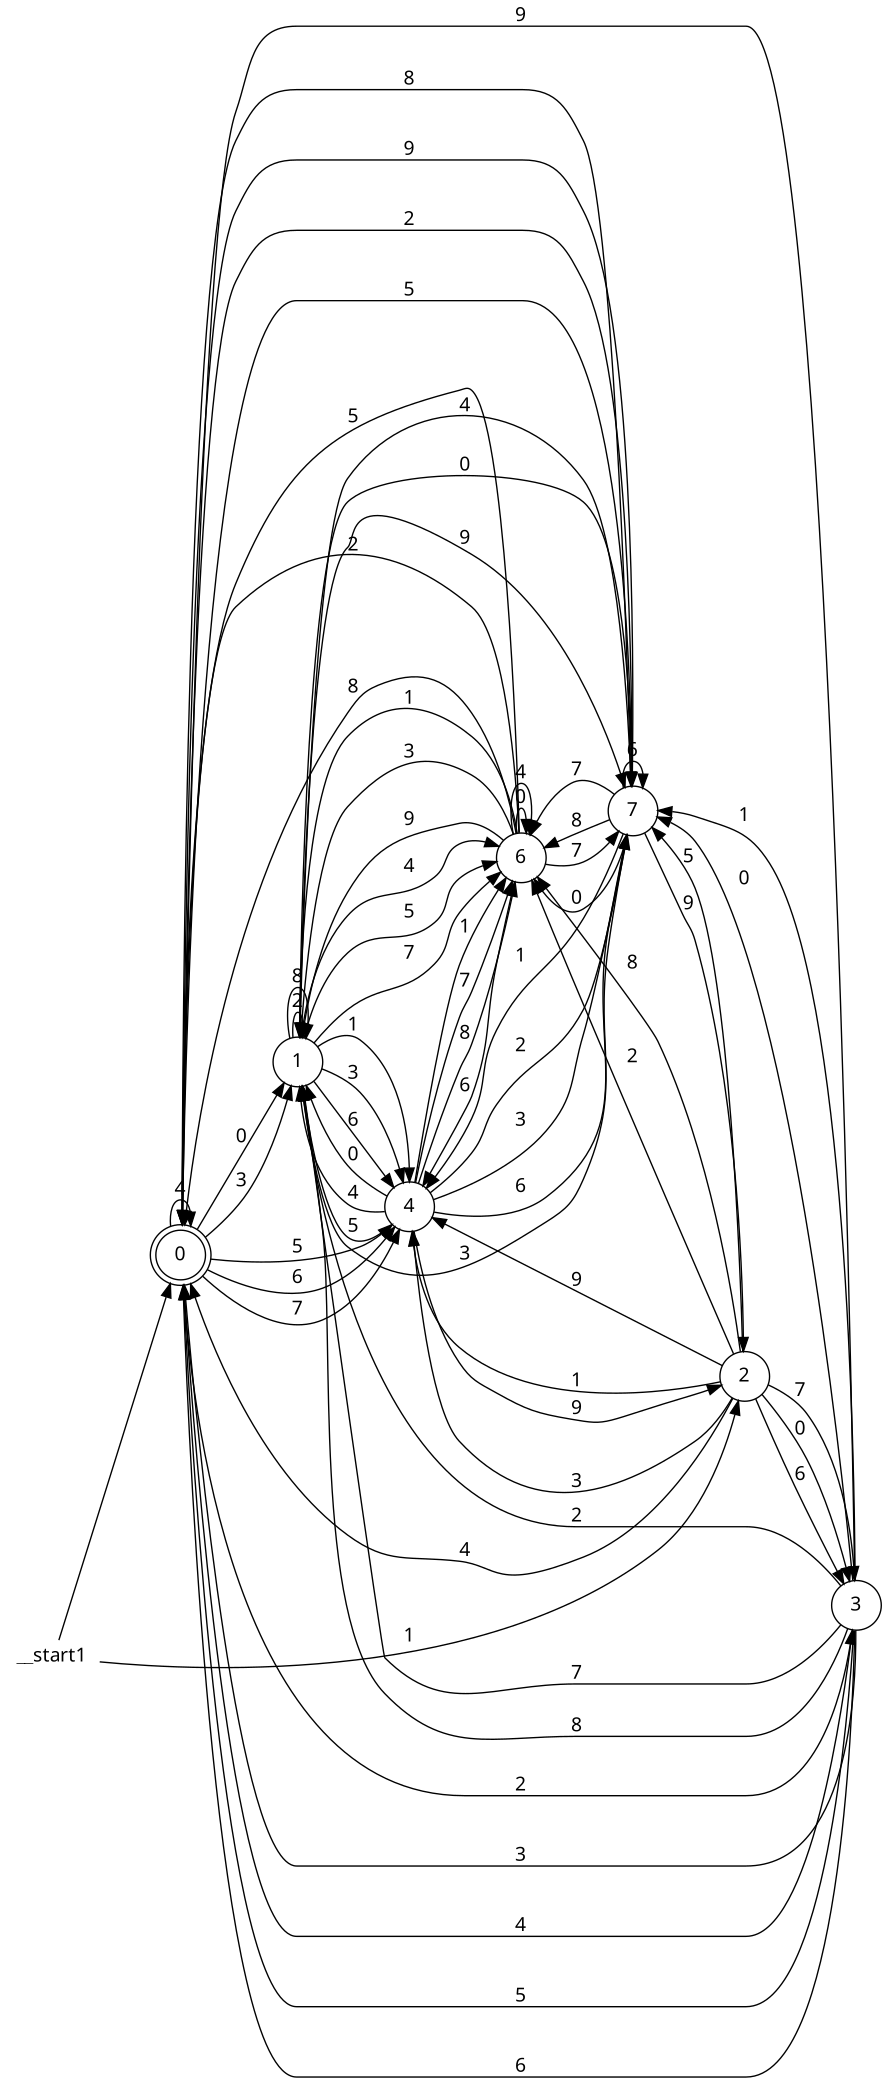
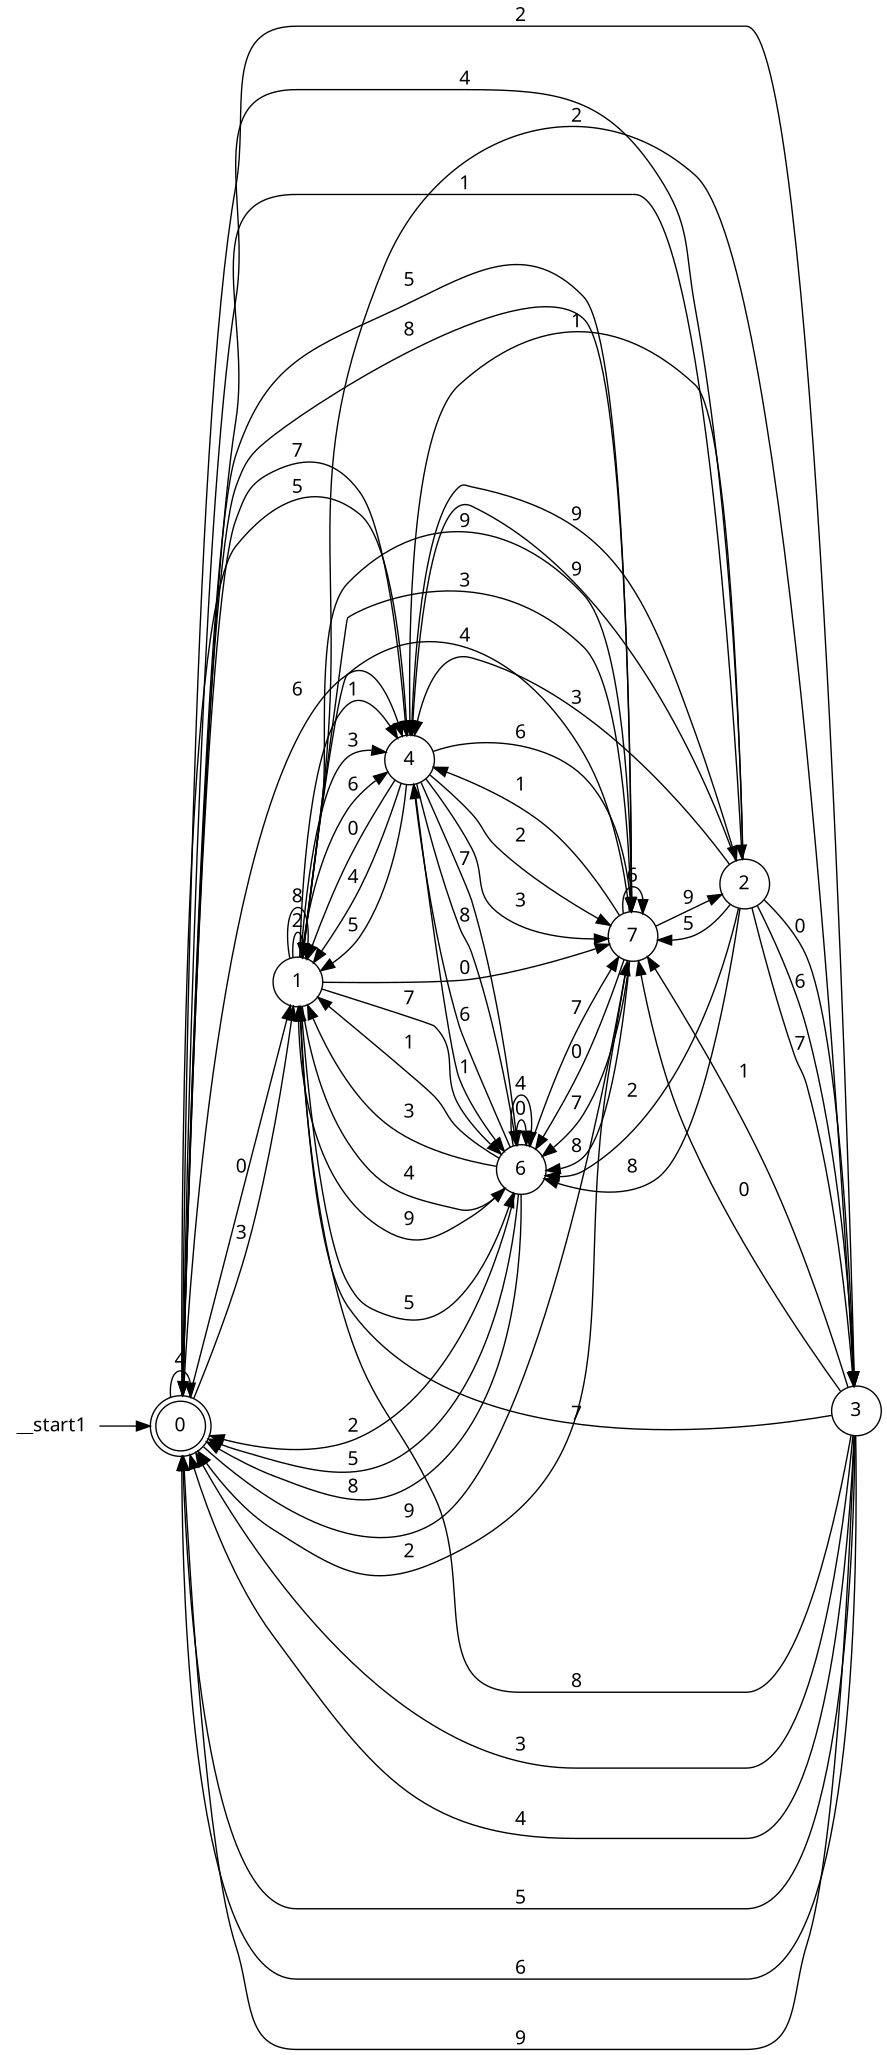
(467, 1638) -> (239, 386)
